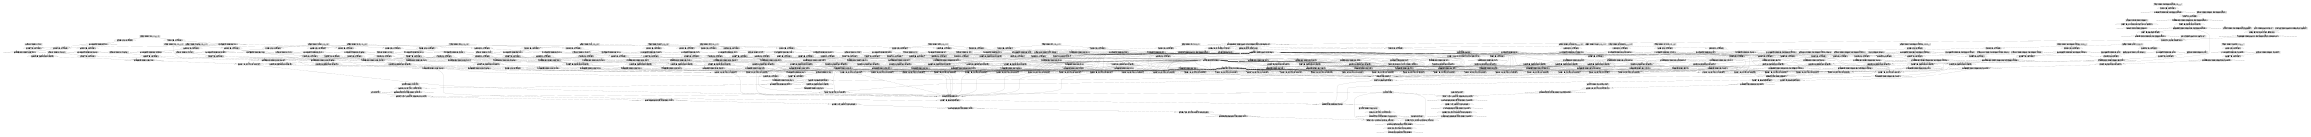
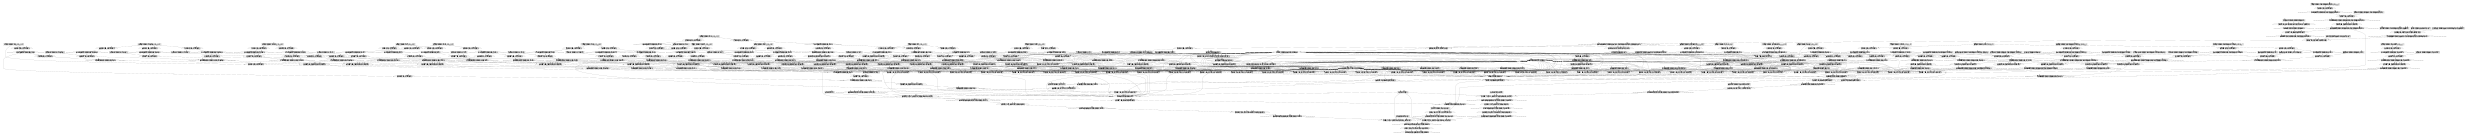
(1278, 64) -> none
